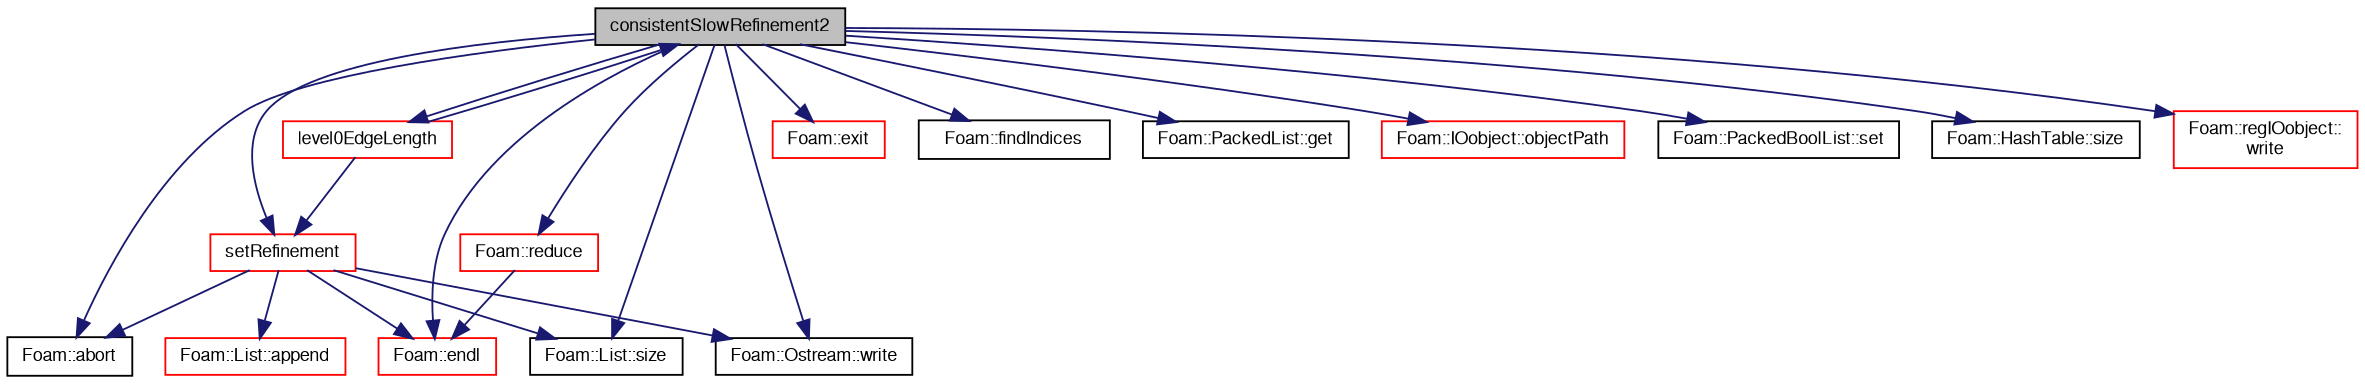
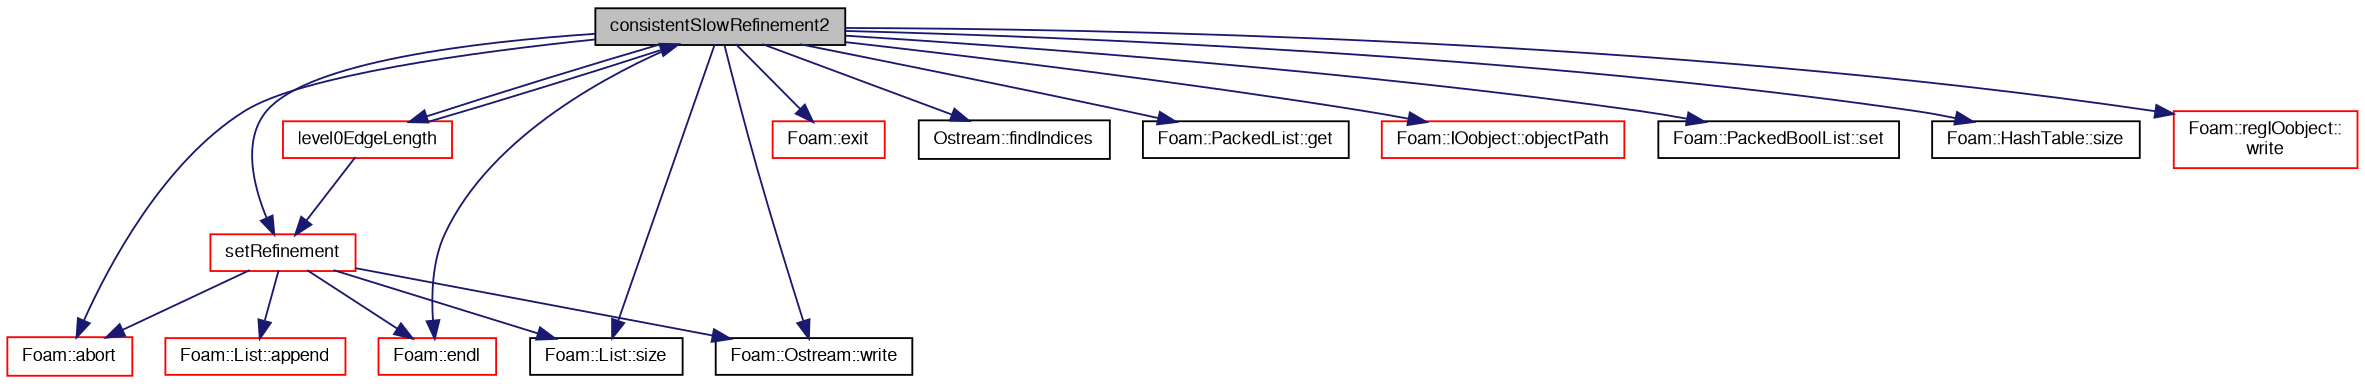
(1014, 140) -> (1014, 140)
(529, 253) -> none
(70, 356) -> (70, 356)
